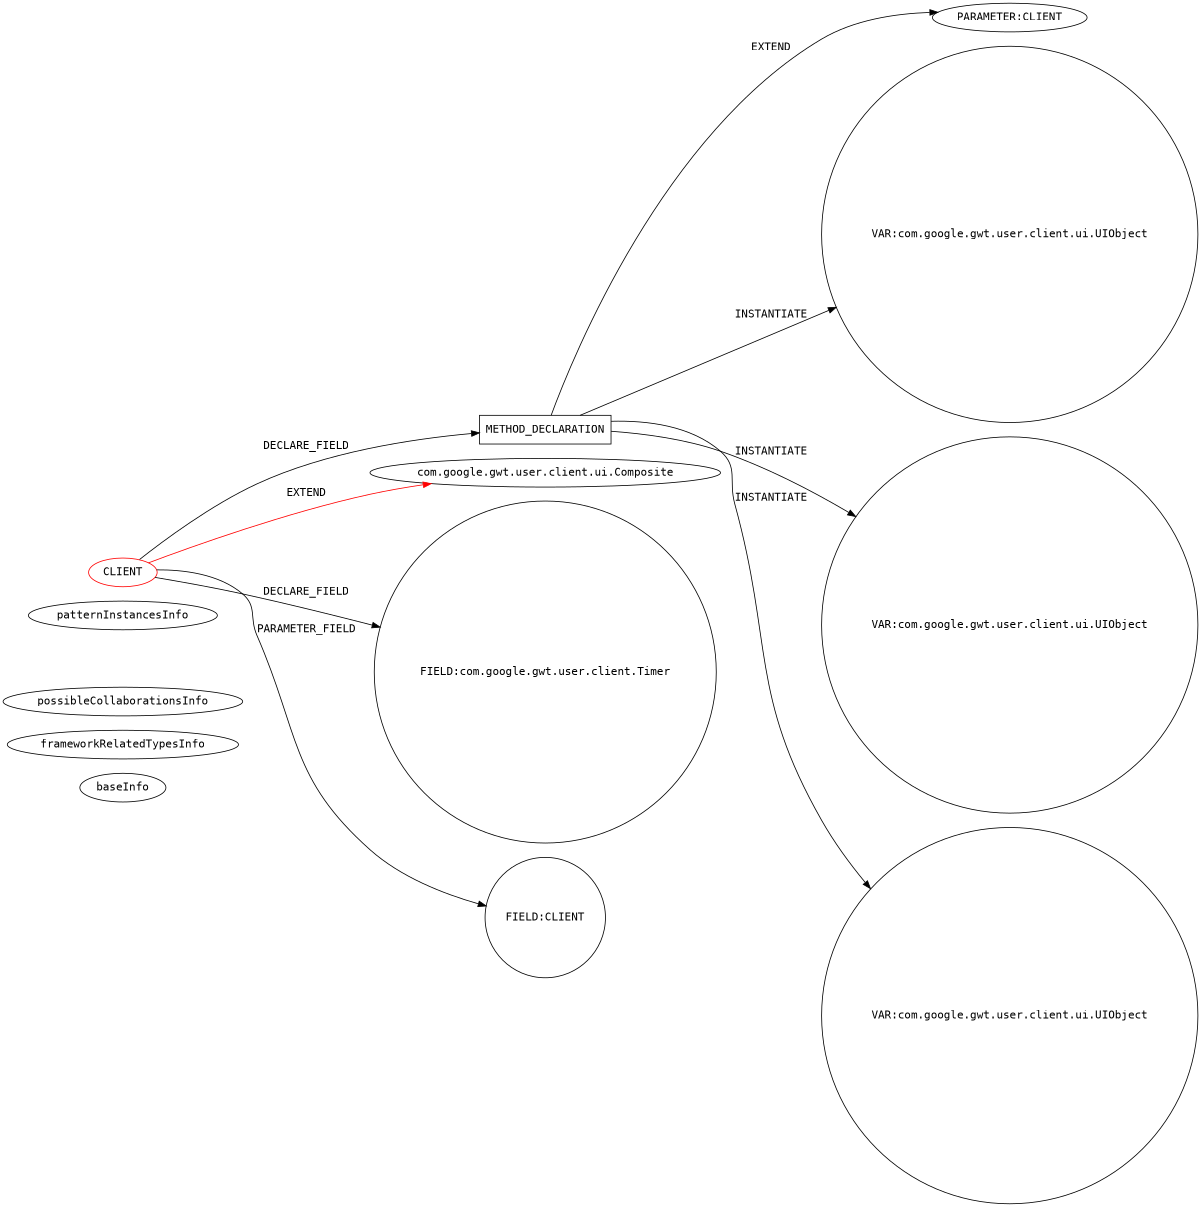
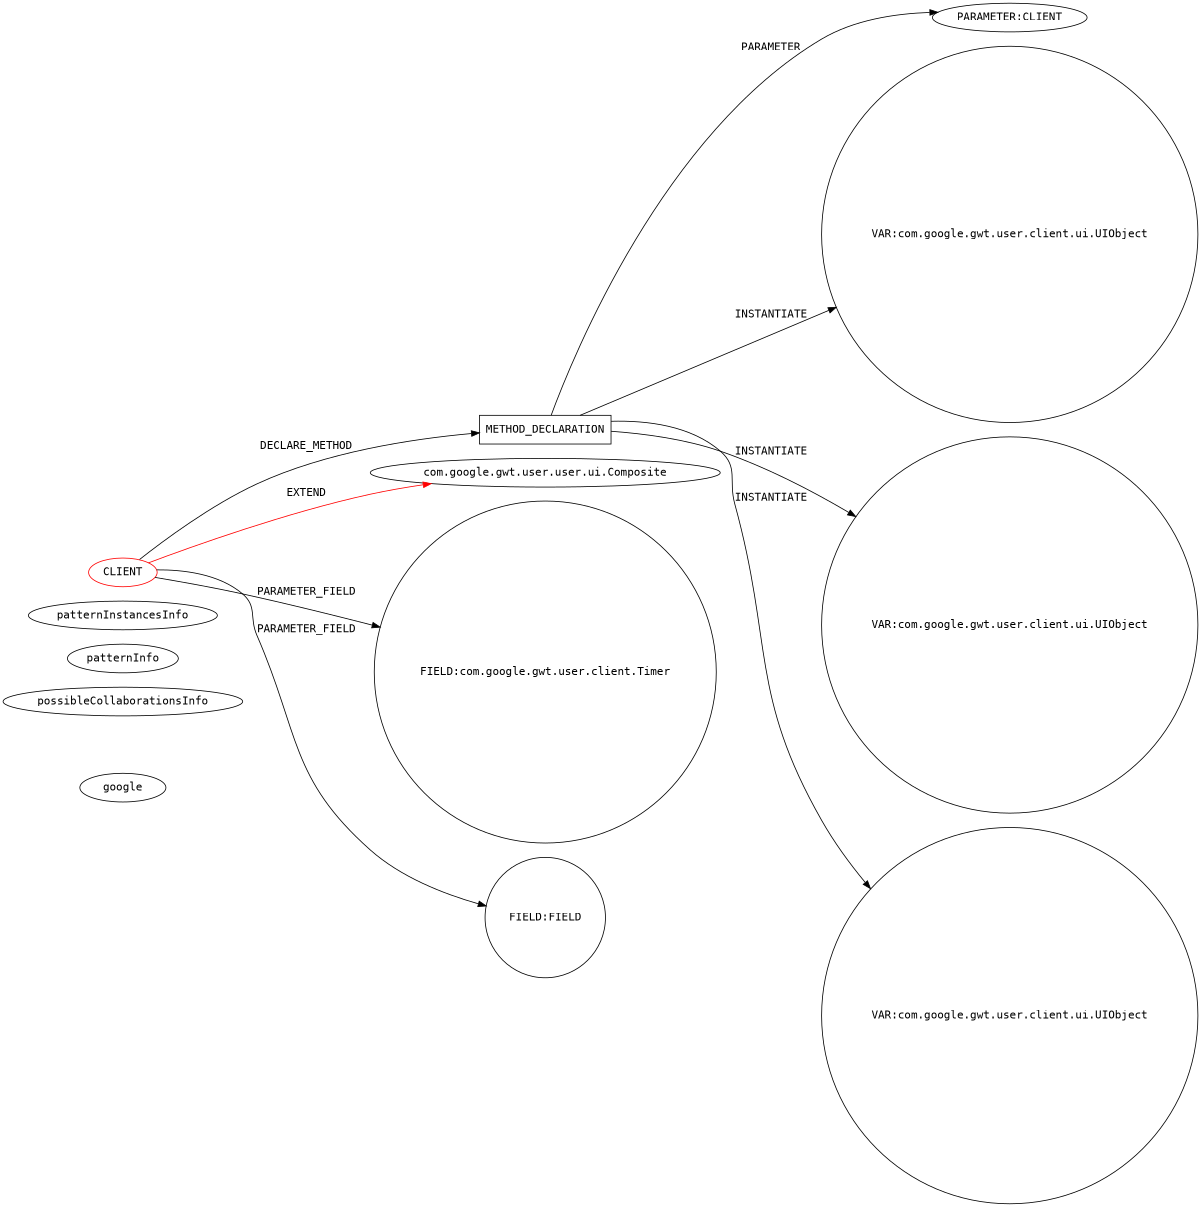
(771, 47) -> (771, 47)
(306, 446) -> (306, 446)
(545, 473) -> (545, 473)
(306, 592) -> (306, 592)
none -> (123, 659)
(123, 745) -> none
(123, 788) -> (123, 788)
(545, 918) -> (545, 918)
